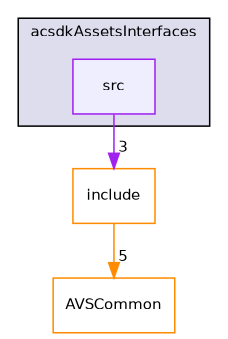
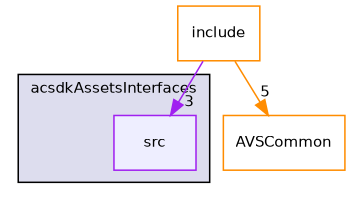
(114, 136) -> (189, 84)
